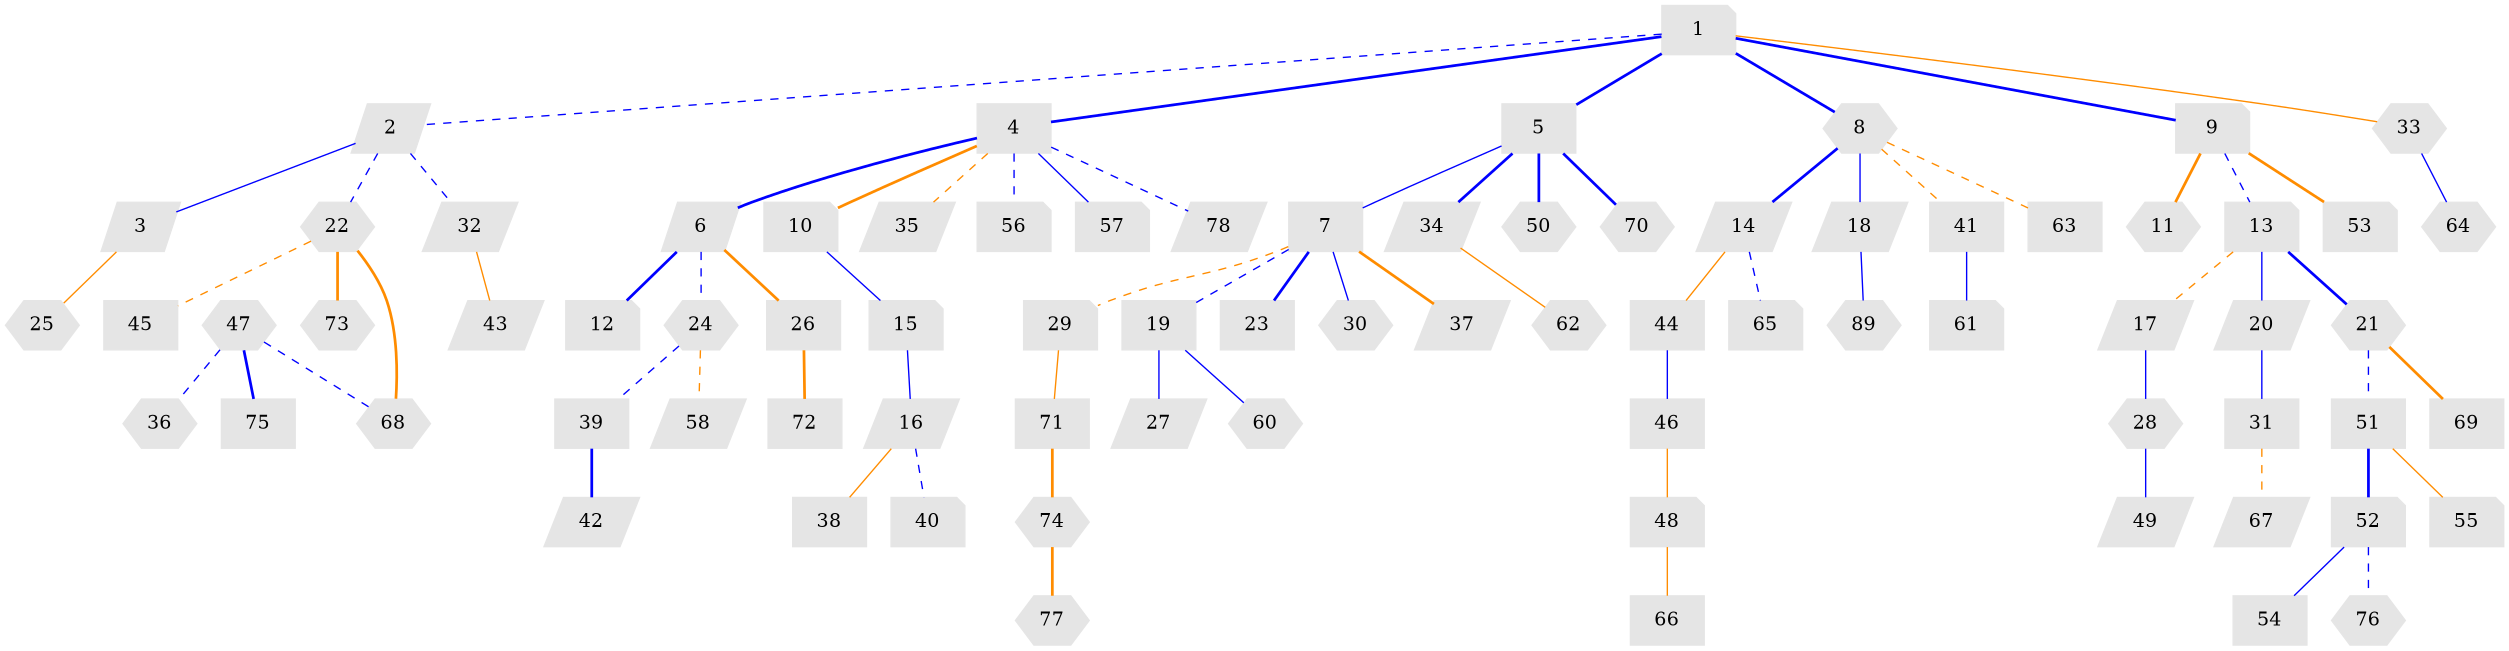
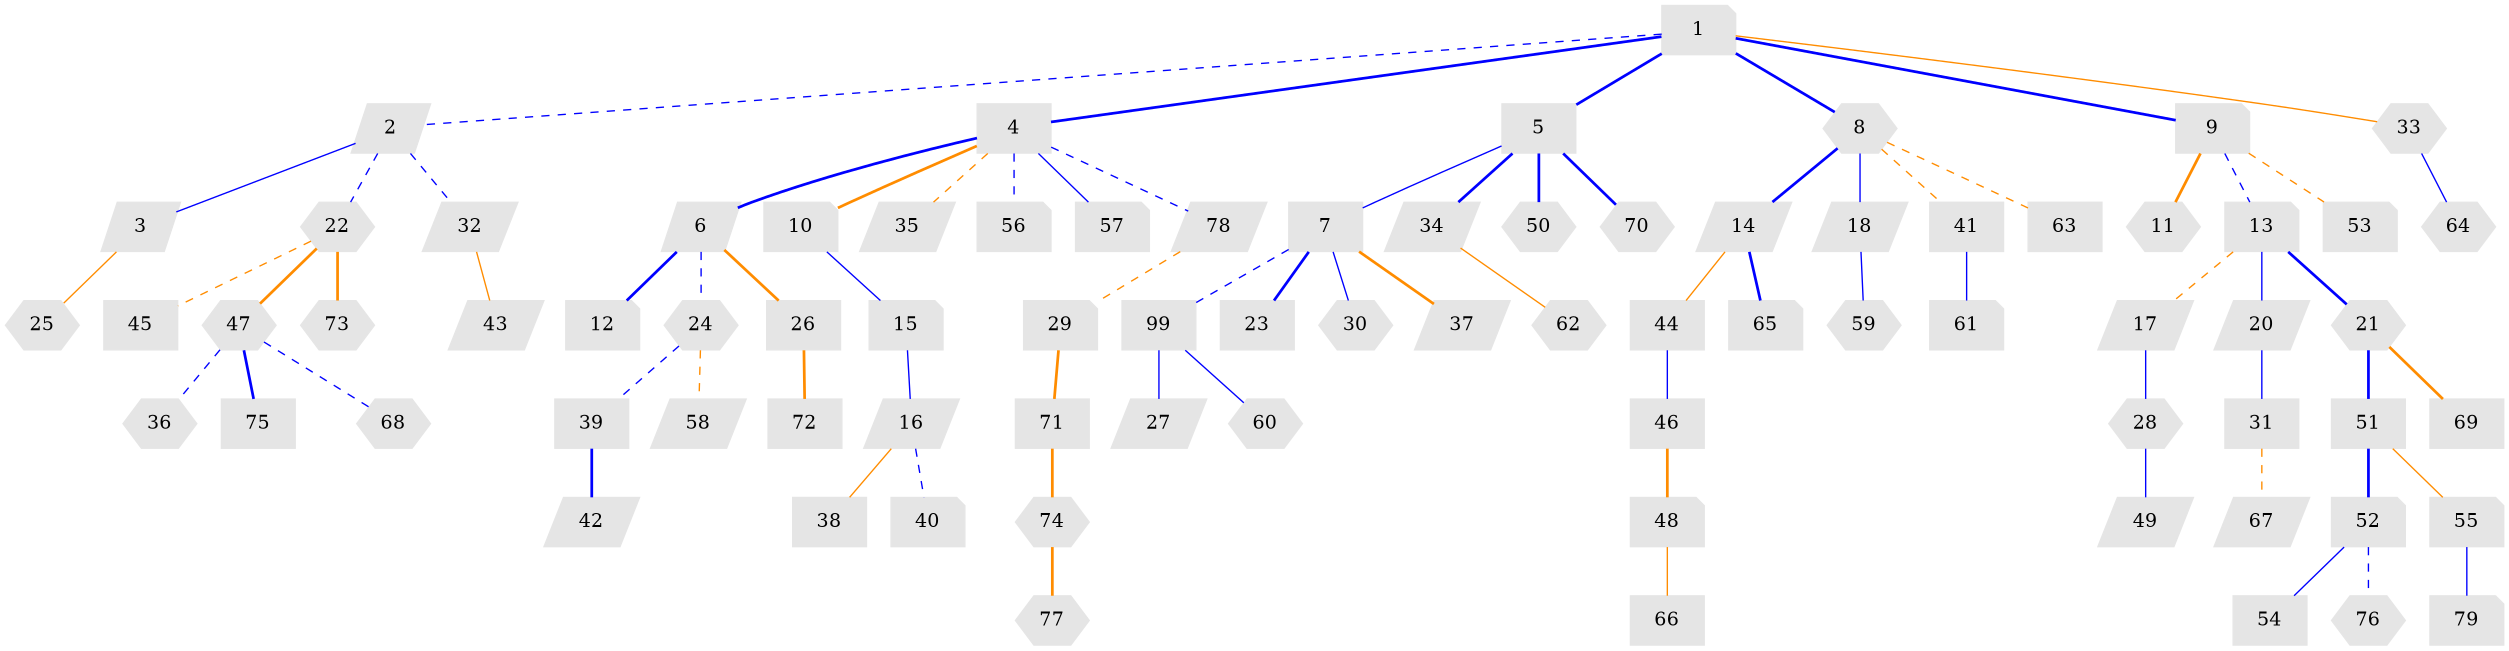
(2286, 178) -> (2286, 178)
(1193, 276) -> (1139, 277)
(1755, 276) -> (1755, 276)
(392, 320) -> (288, 276)
(1159, 325) -> (1159, 325)
(1864, 325) -> (1864, 325)
(1056, 375) -> (1056, 375)
(2368, 375) -> (2368, 375)
(1667, 473) -> (1667, 473)
none -> (2467, 620)
